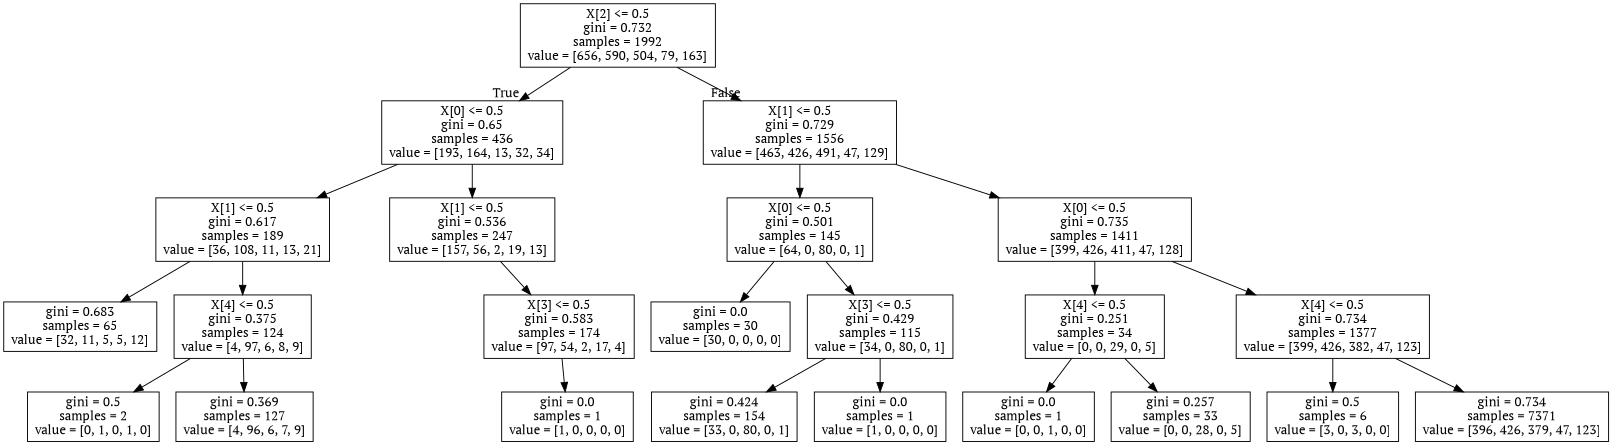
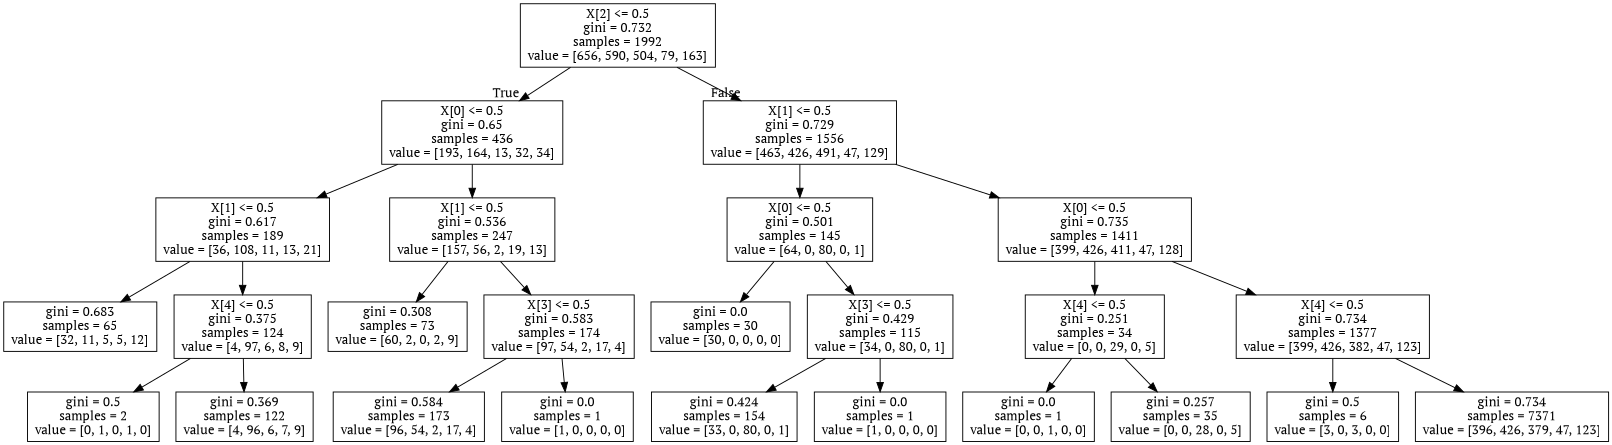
none -> (398, 327)
(245, 417) -> (245, 417)
none -> (409, 417)
(1181, 417) -> (1181, 417)
